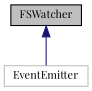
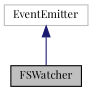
(46, 51) -> (46, 51)
